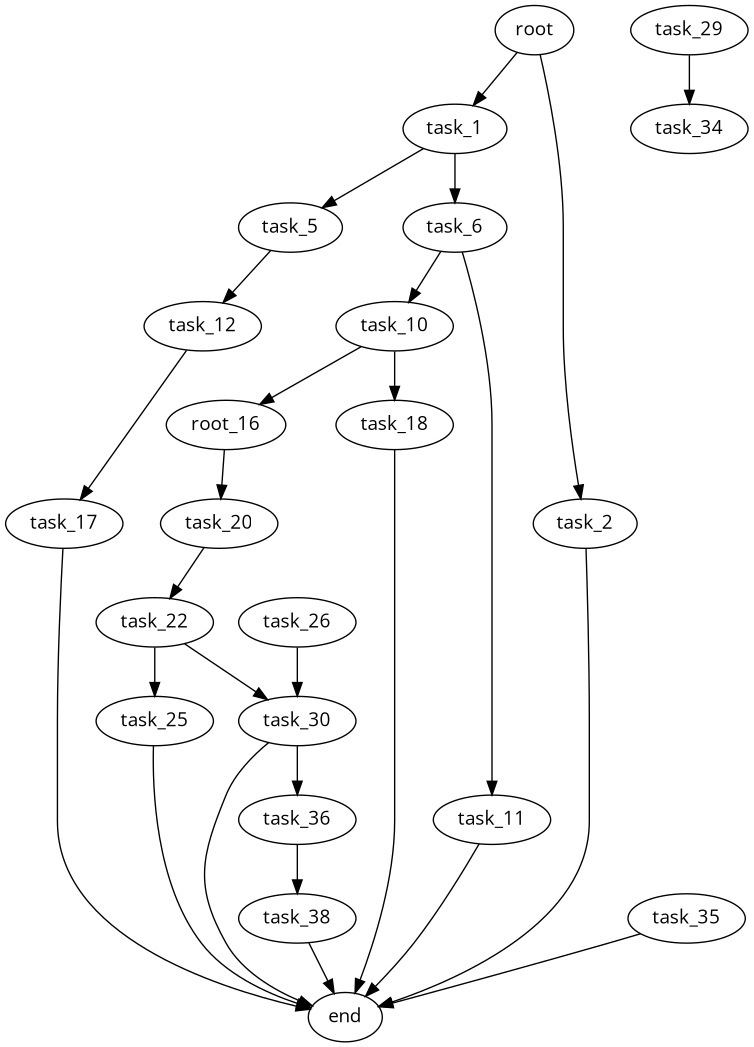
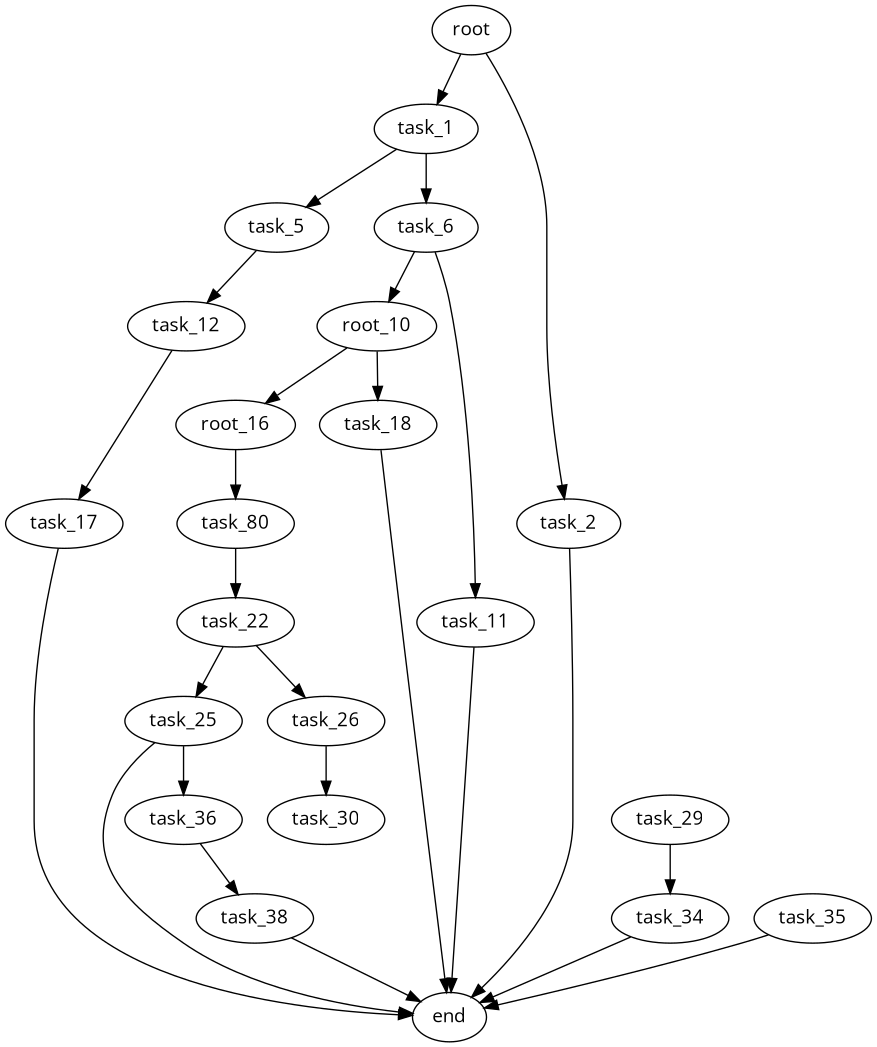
(395, 326) -> (377, 326)
(219, 524) -> (236, 524)
(220, 668) -> (276, 666)
(297, 764) -> (184, 764)
(205, 883) -> (562, 967)
